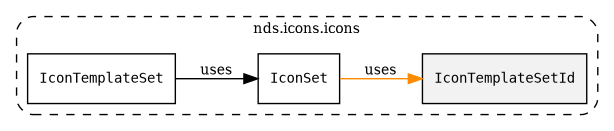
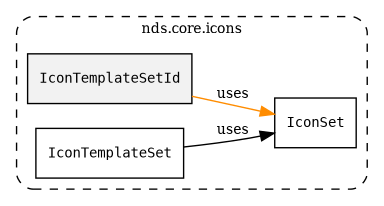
(307, 30) -> (192, 30)
(374, 79) -> (226, 104)
